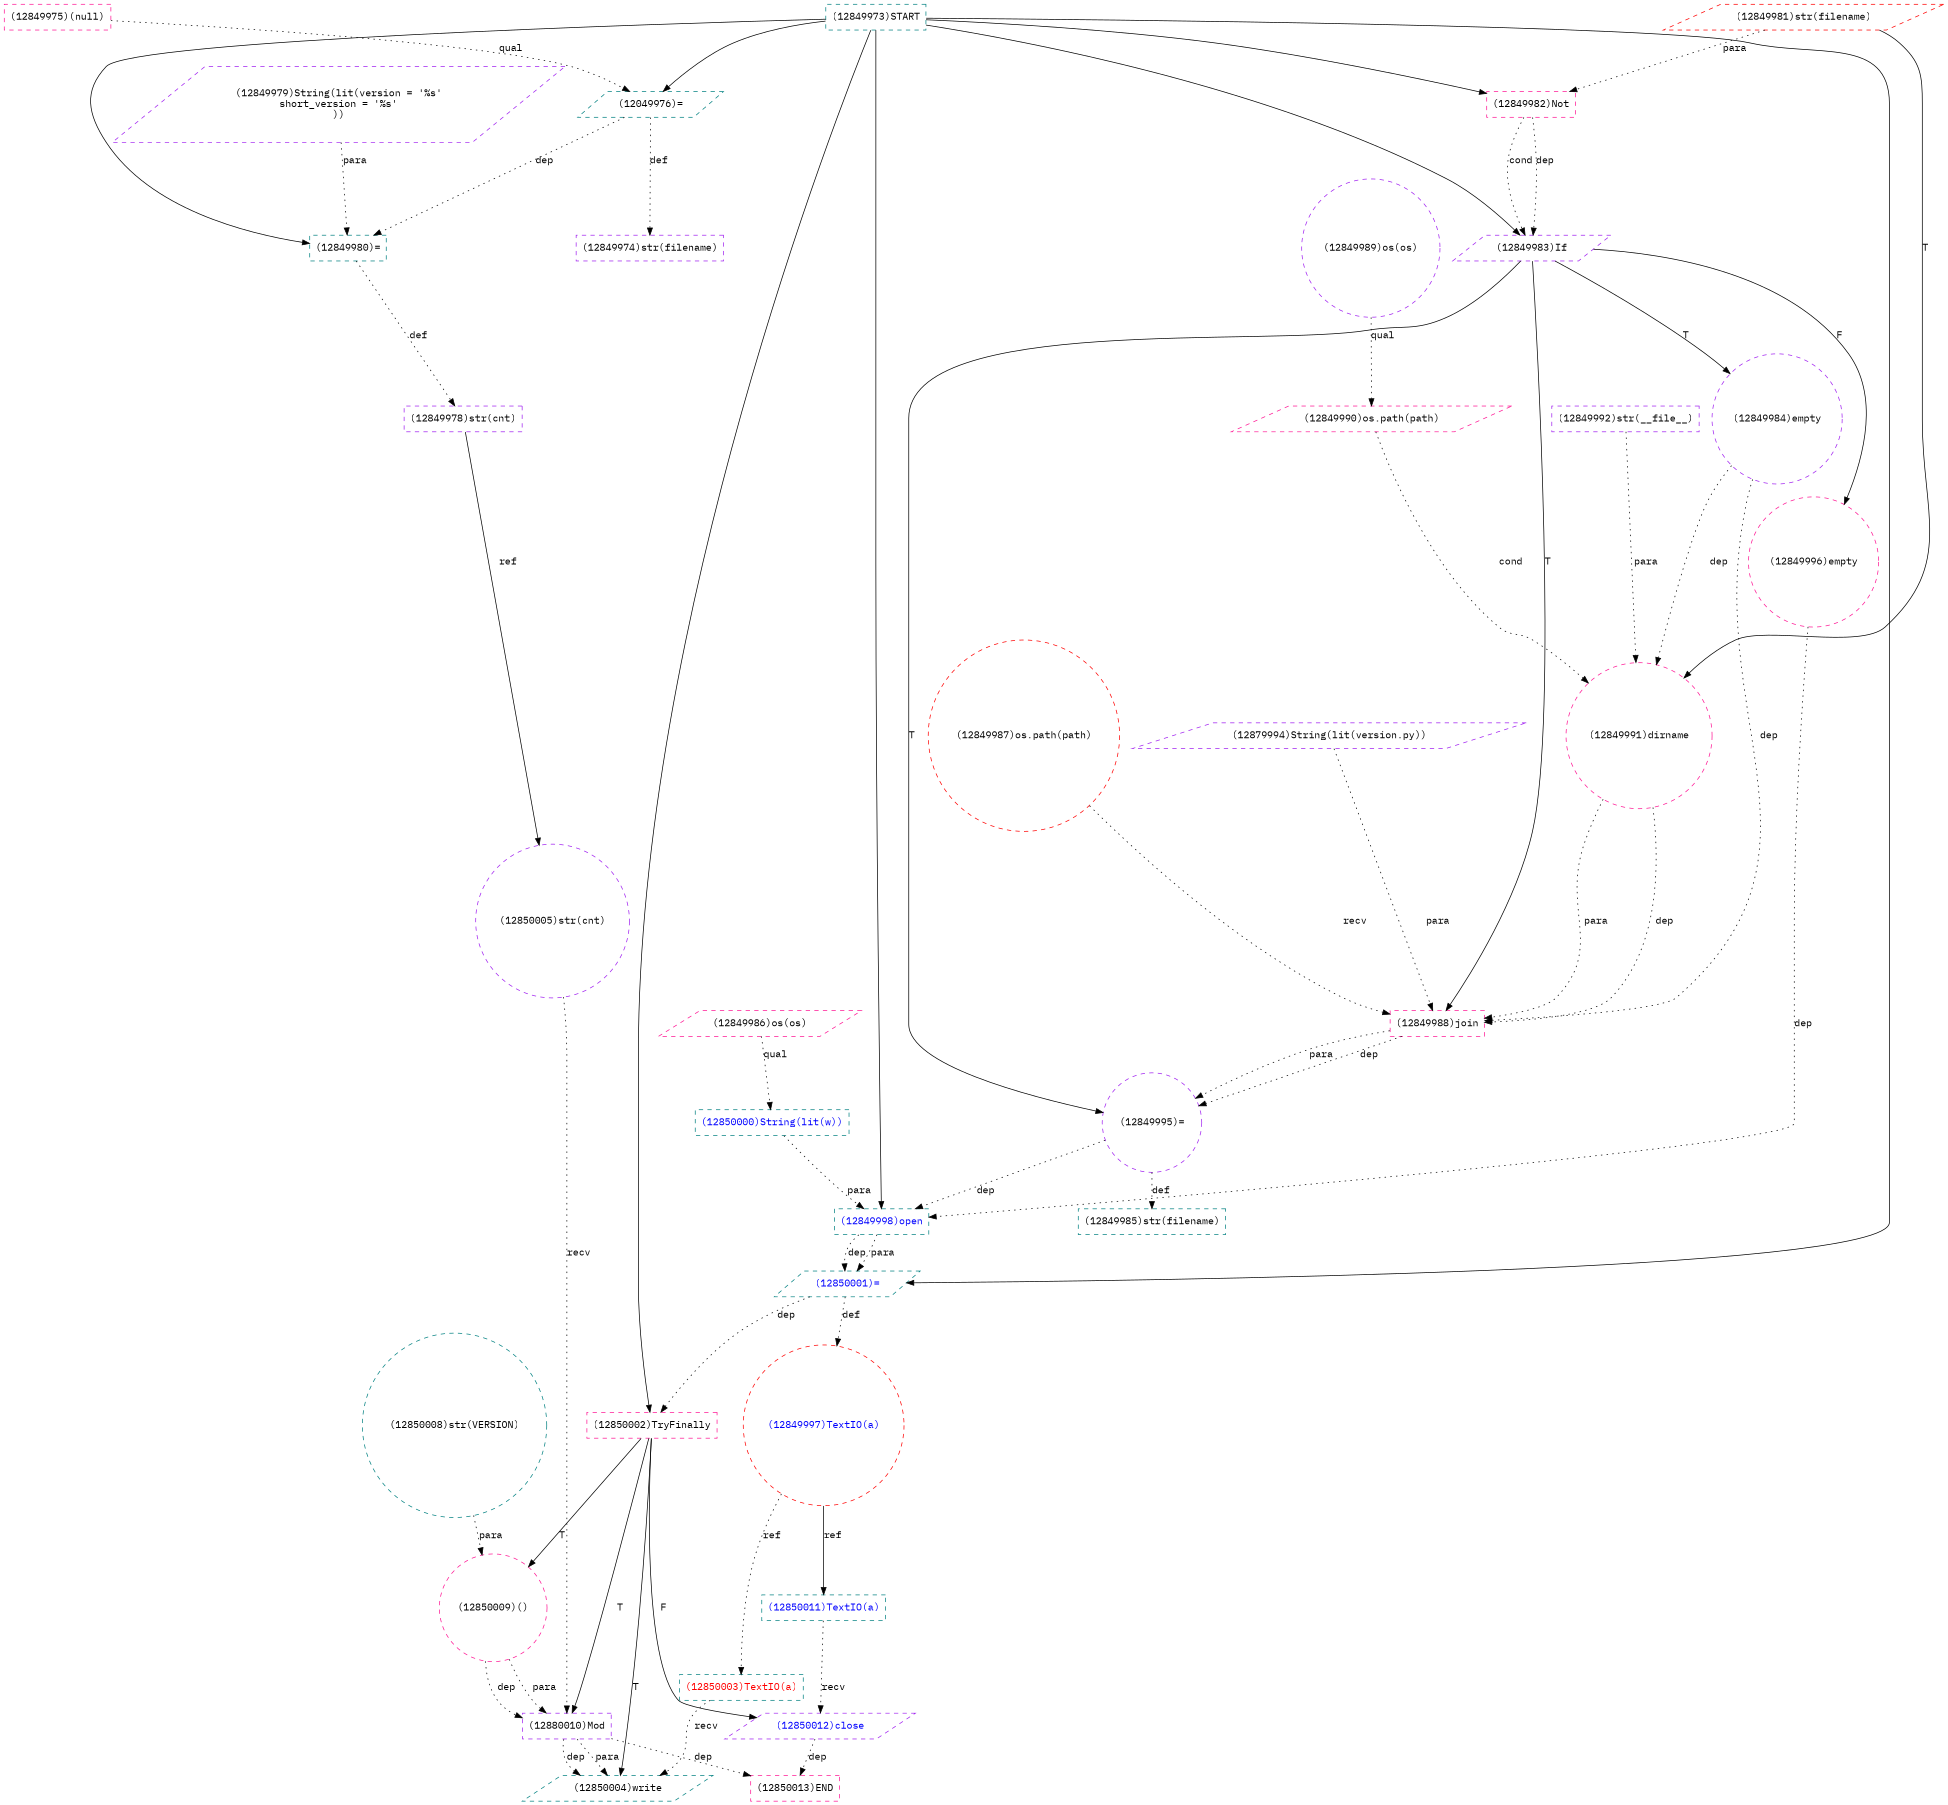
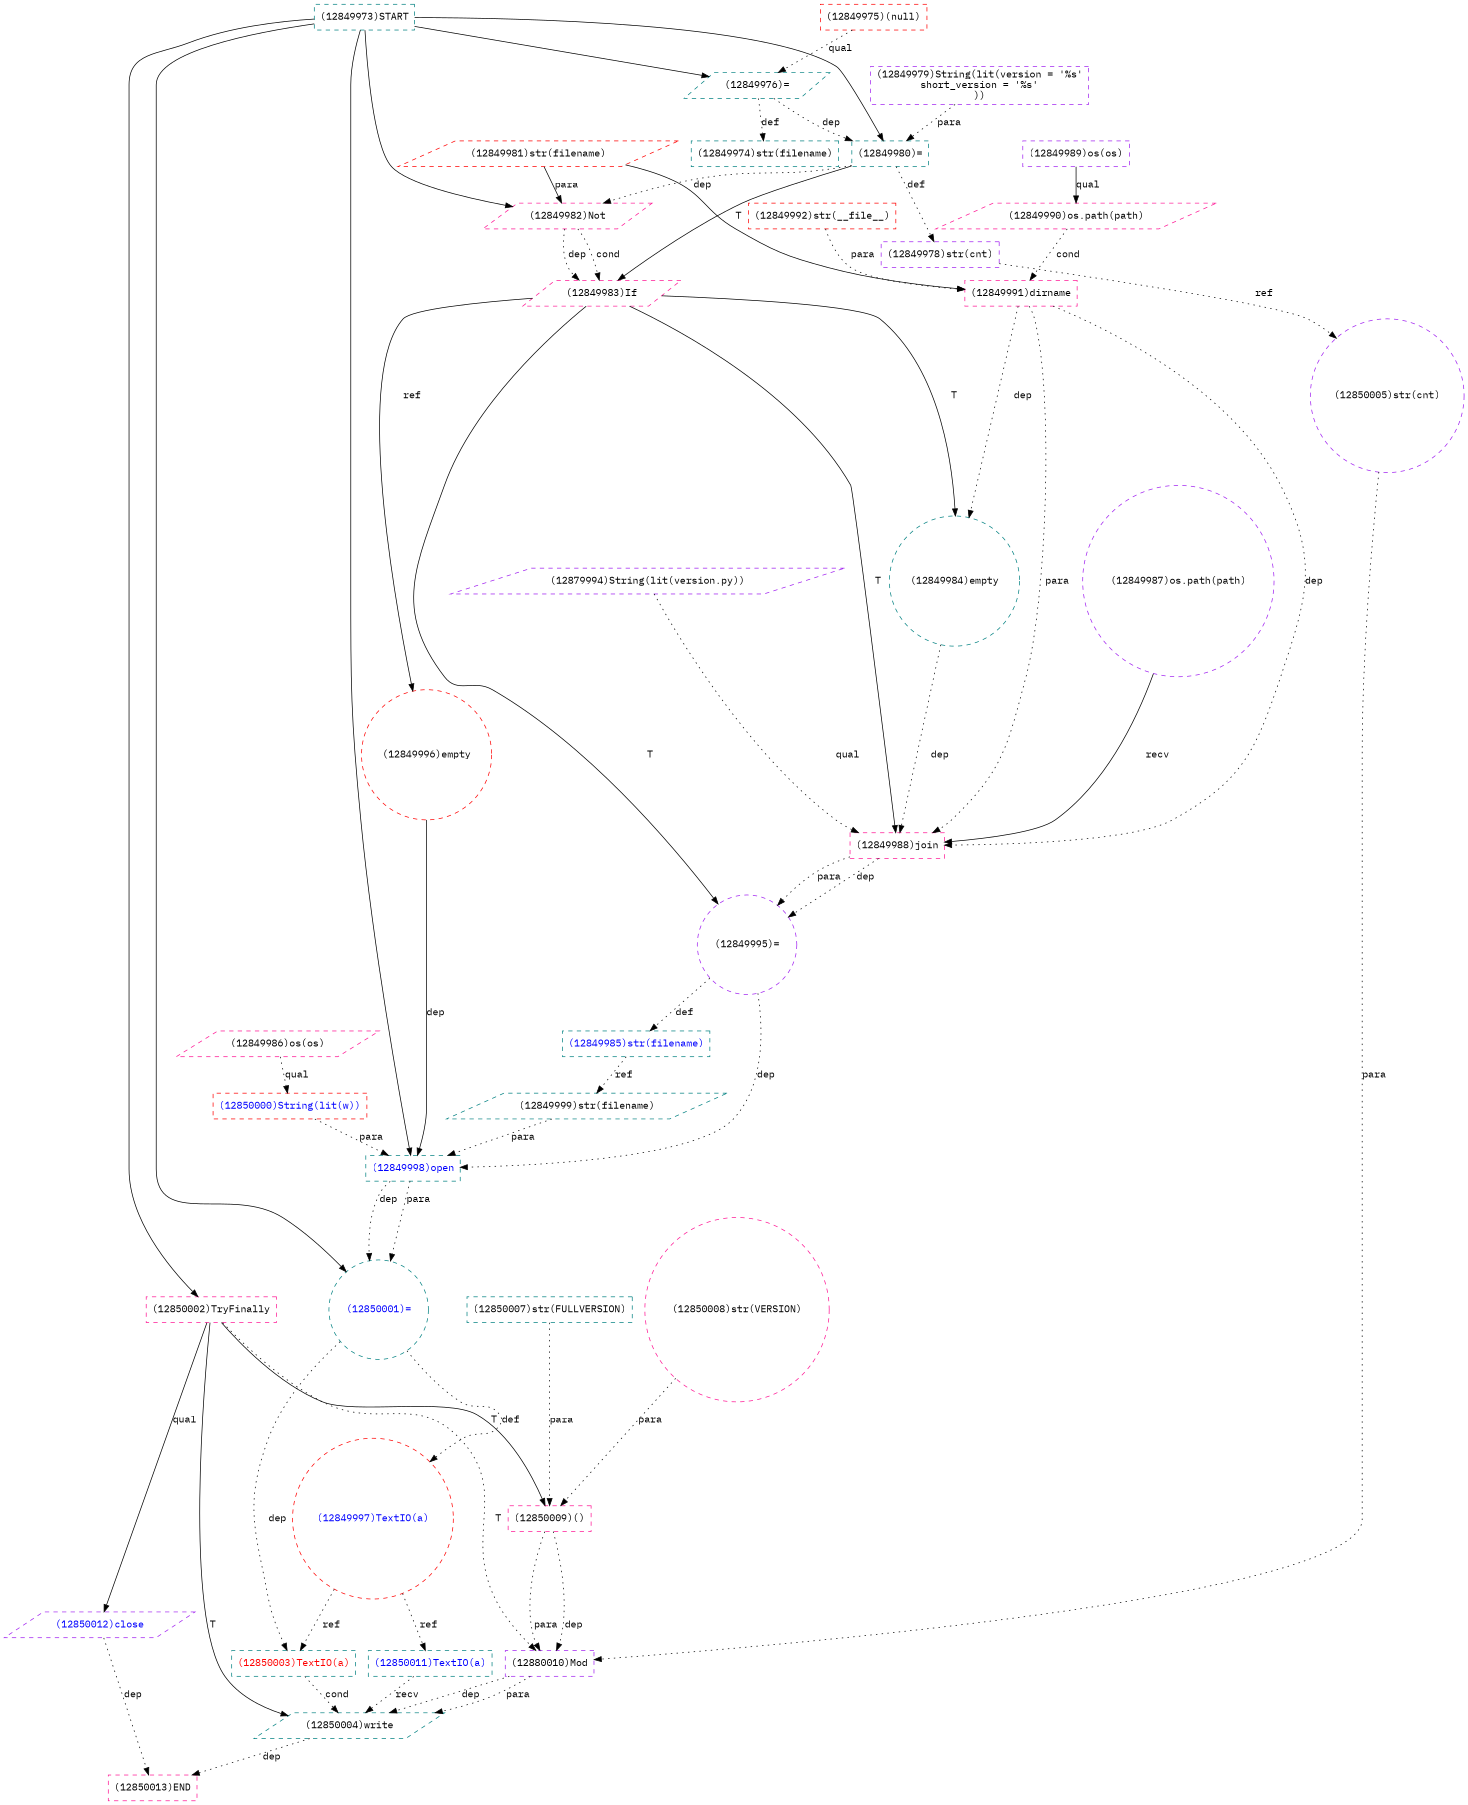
(58, 17) -> (874, 17)
(1671, 60) -> (551, 182)
(1233, 95) -> (732, 208)
(339, 104) -> (980, 85)
(651, 104) -> (757, 85)
(1531, 104) -> (568, 216)
none -> (730, 175)
(650, 248) -> (765, 154)
(1371, 248) -> (1076, 154)
(1532, 248) -> (602, 293)
(1840, 336) -> (412, 396)
(1371, 358) -> (1076, 181)
(1625, 419) -> (822, 216)
(1777, 419) -> (954, 581)
(1687, 558) -> (994, 408)
(1814, 562) -> (427, 755)
(502, 635) -> (1168, 289)
(1024, 736) -> (1178, 581)
(1639, 736) -> (1021, 293)
(1438, 921) -> (848, 755)
(1226, 924) -> (1082, 796)
none -> (587, 1106)
(772, 1123) -> (290, 1106)
(1614, 1154) -> (427, 985)
(1152, 1222) -> (636, 1044)
(579, 1253) -> (1374, 1075)
(847, 1284) -> (379, 1310)
none -> (550, 1310)
(729, 1340) -> (256, 1482)
(455, 1425) -> (737, 1310)
(824, 1547) -> (413, 1619)
(613, 1573) -> (442, 1424)
(493, 1608) -> (550, 1519)
(664, 1608) -> (185, 1420)
(822, 1663) -> (393, 1692)
(706, 1726) -> (337, 1695)
(674, 1755) -> (254, 1756)
